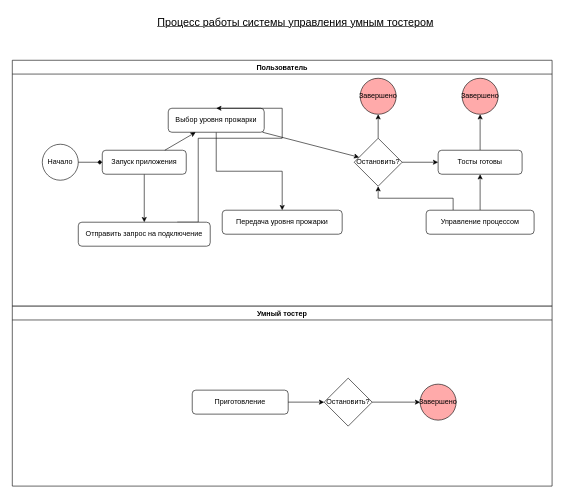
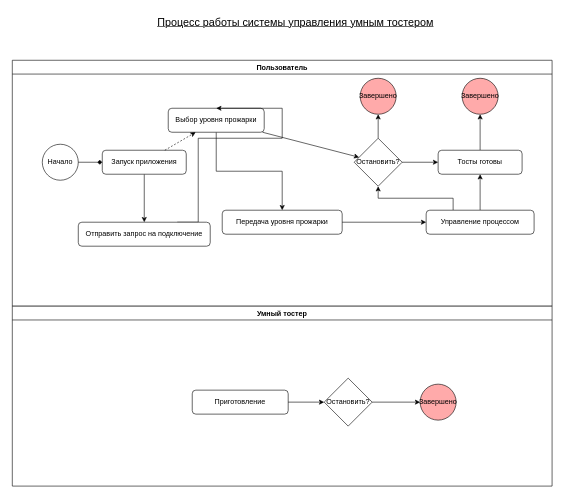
(178, 143) -> (178, 143)
none -> (420, 222)
